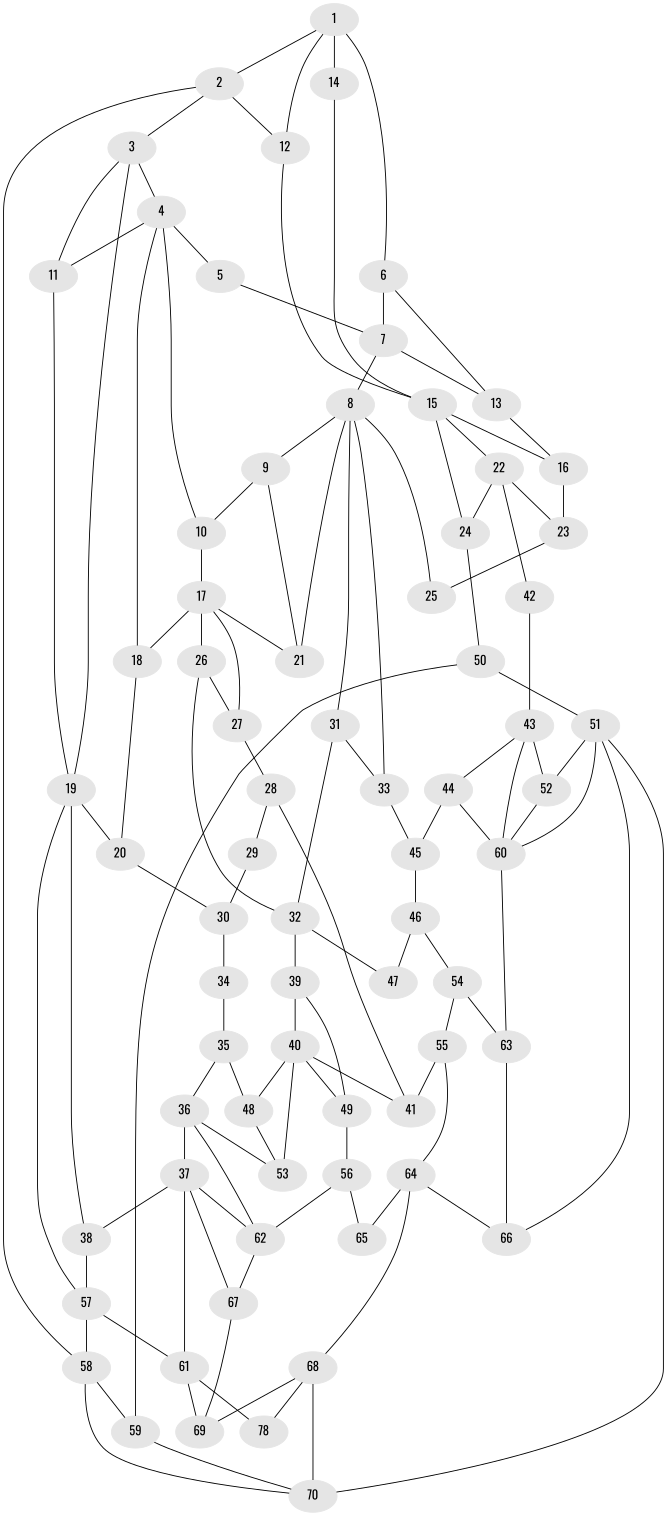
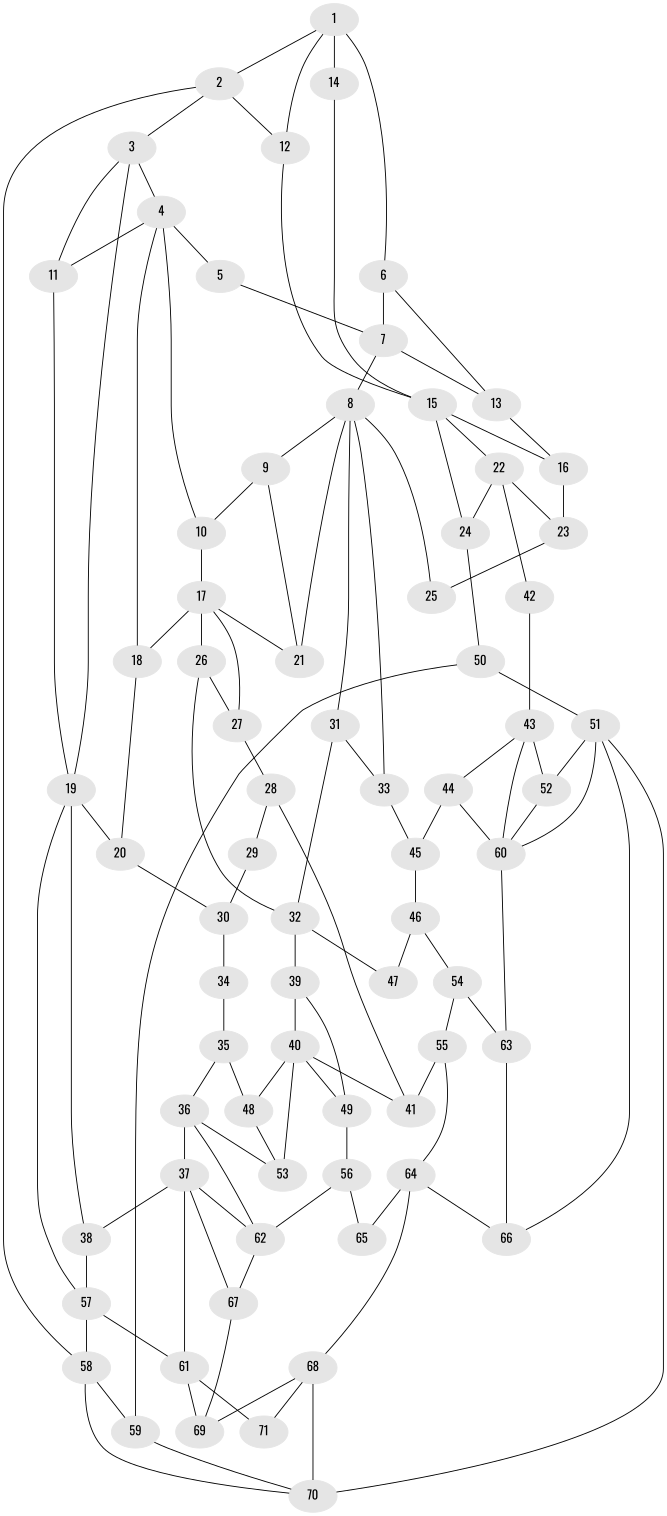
(264, 1432) -> (264, 1432)
